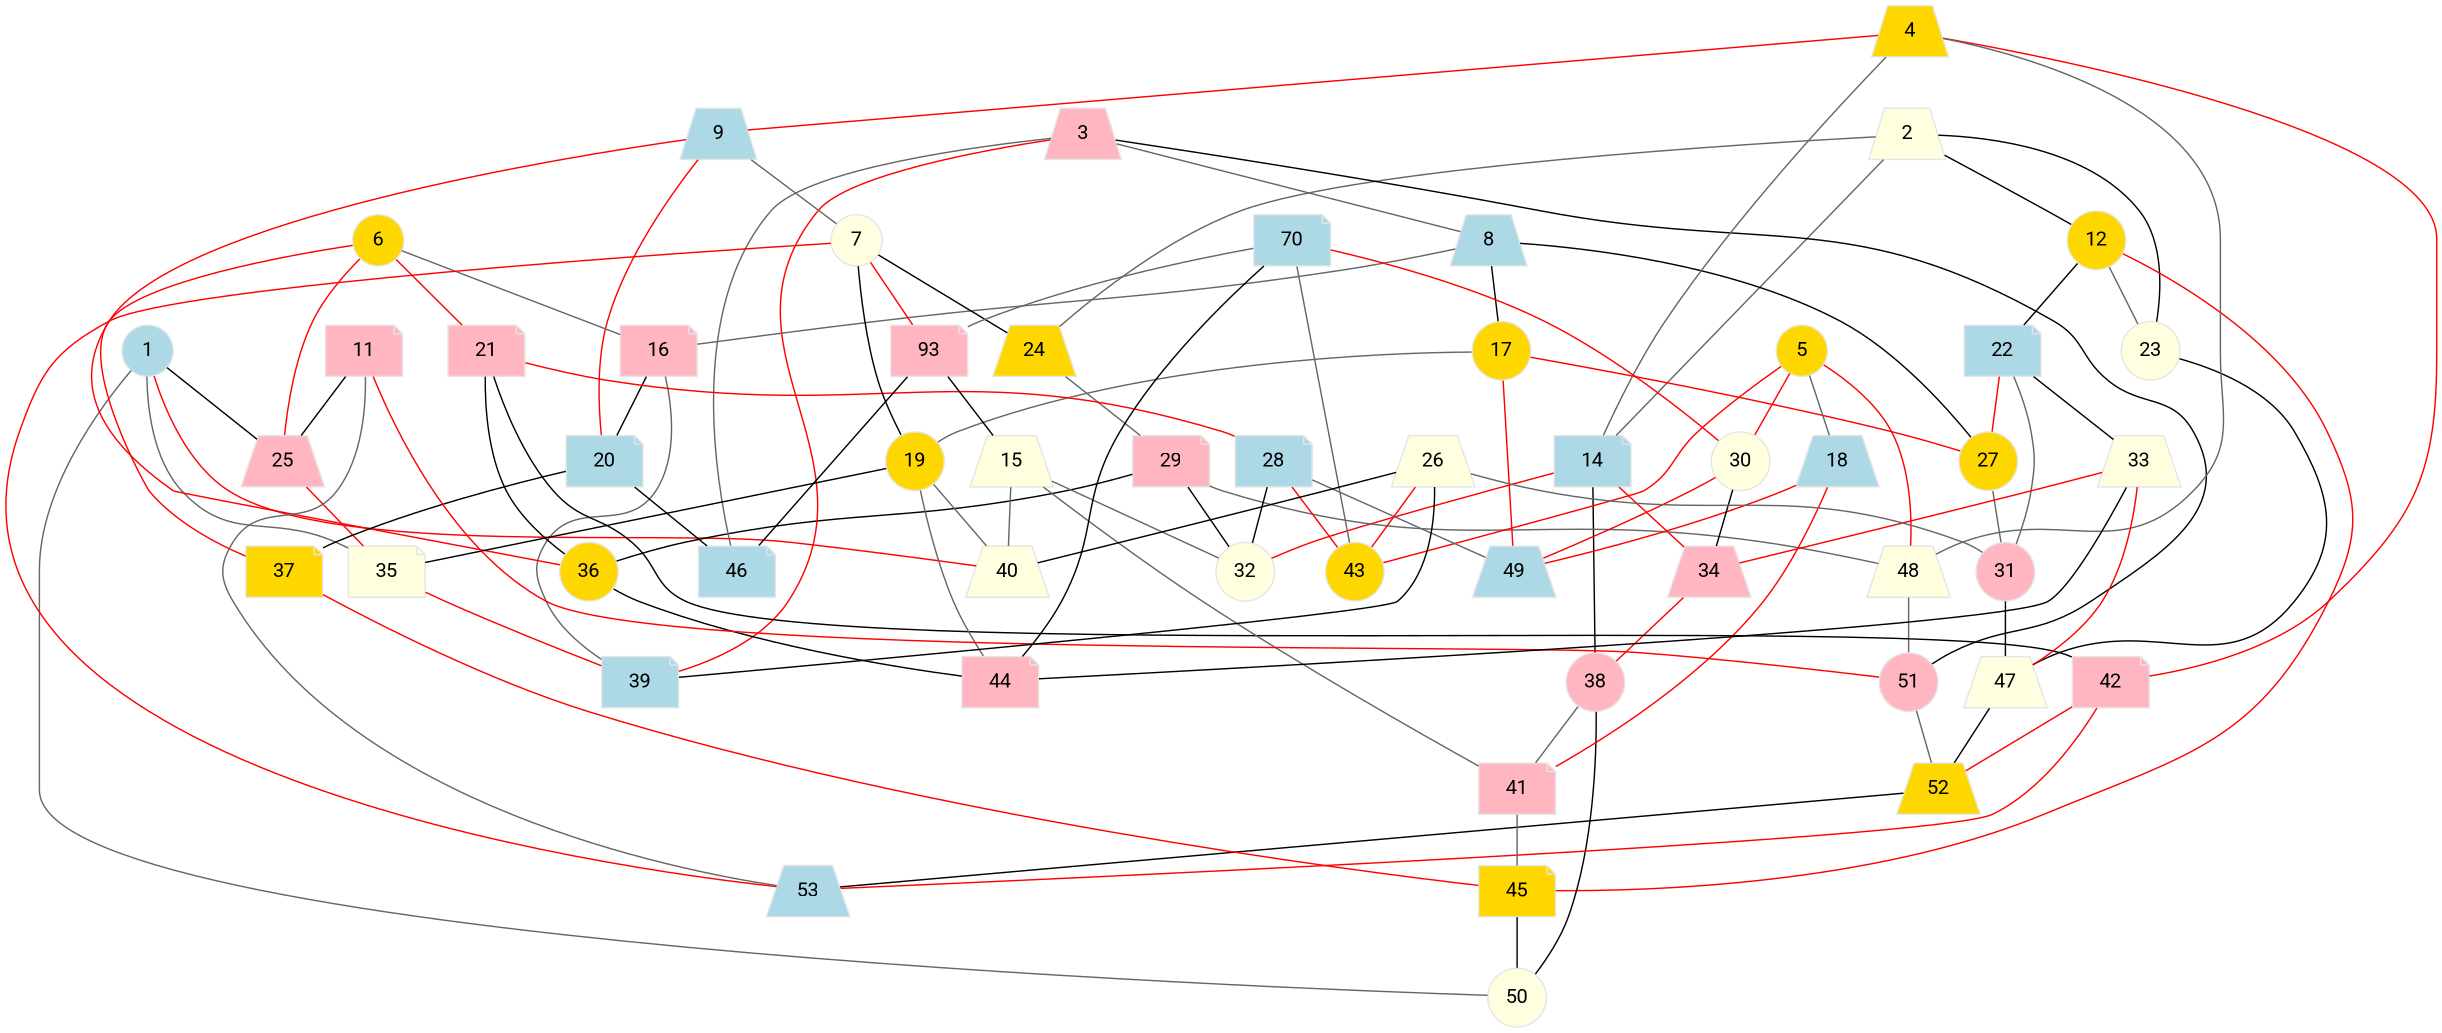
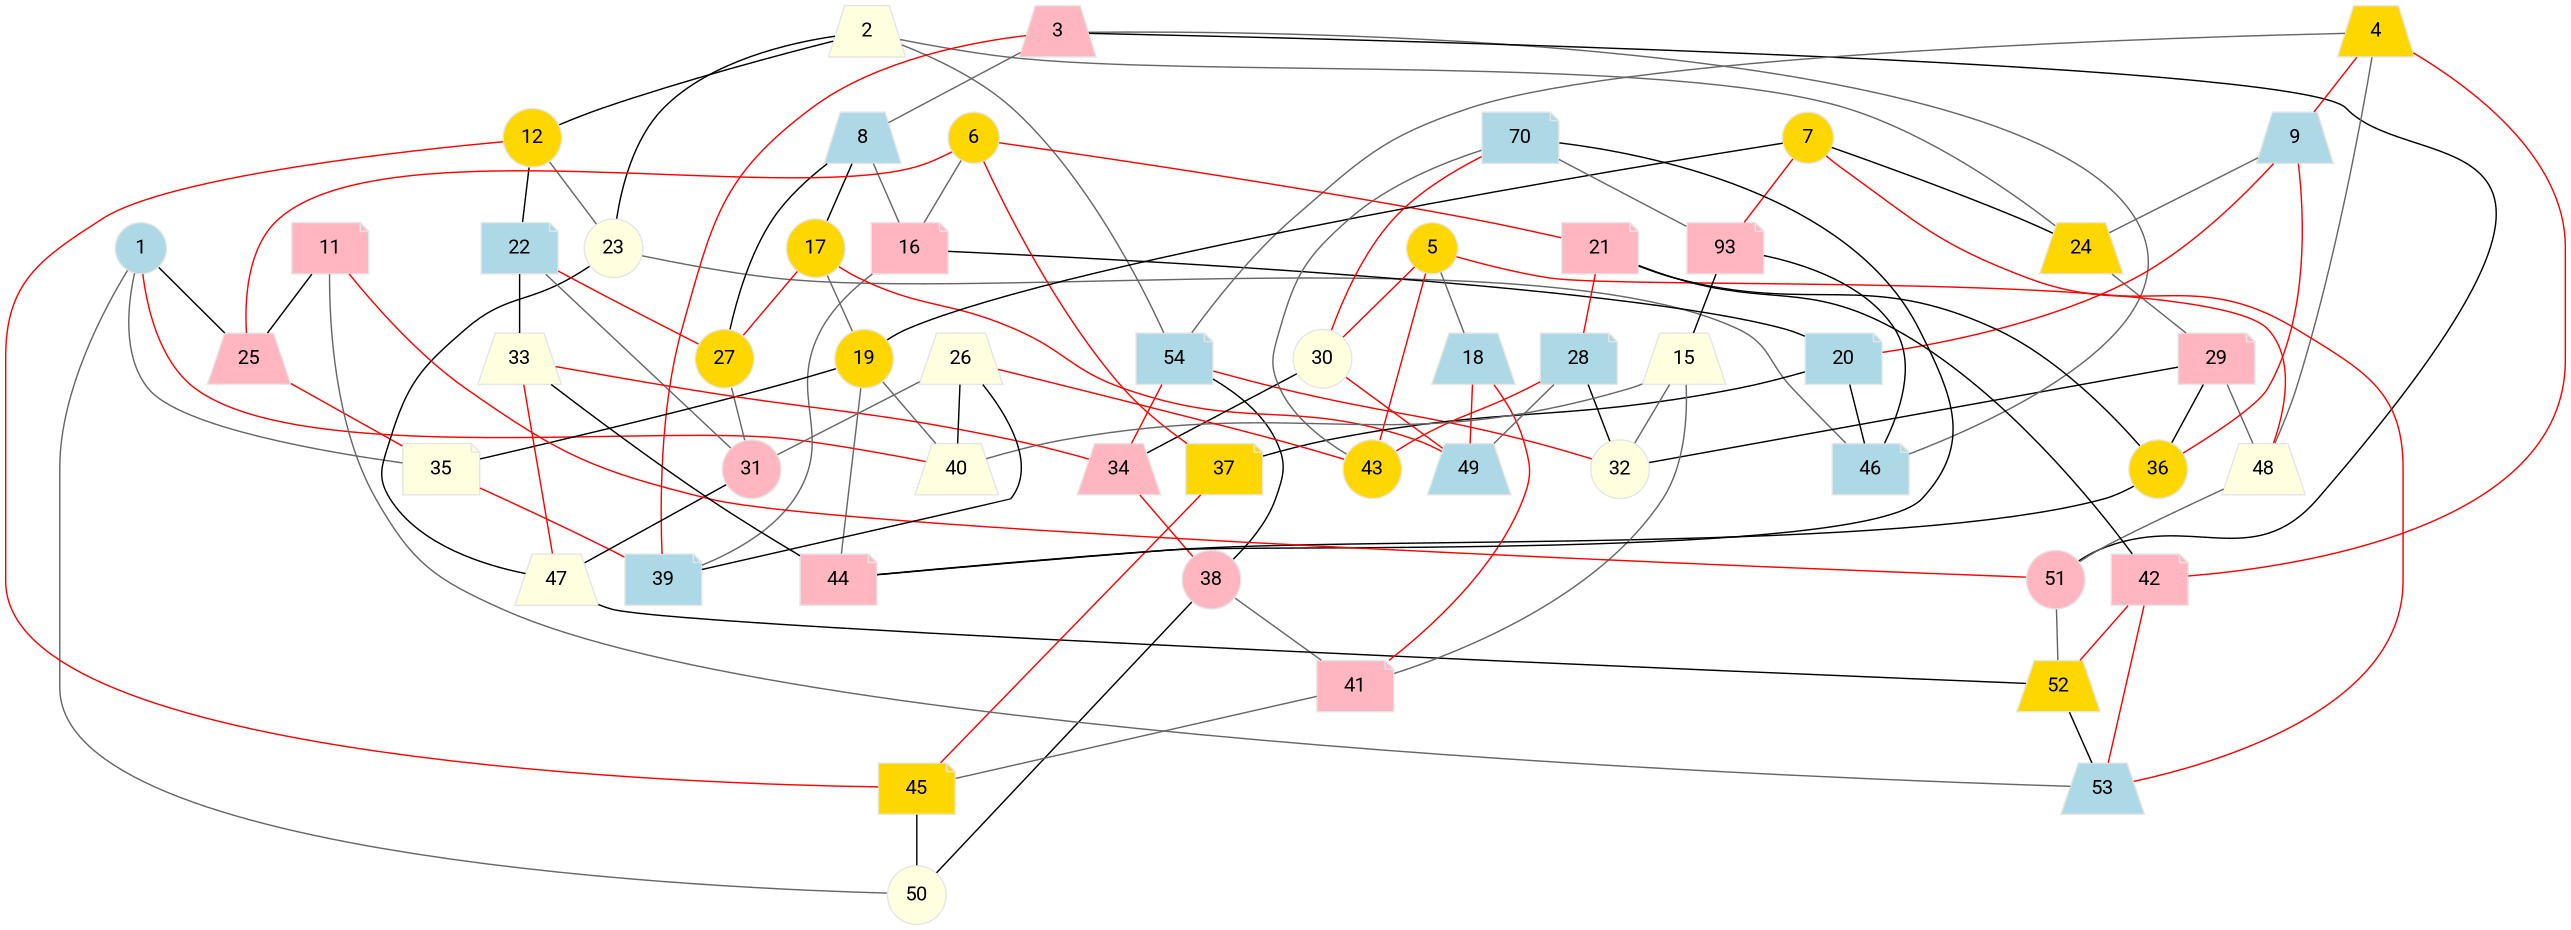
(787, 187) -> (2184, 195)
(857, 240) -> (1808, 138)
none -> (1271, 278)
(1593, 461) -> (1174, 359)
